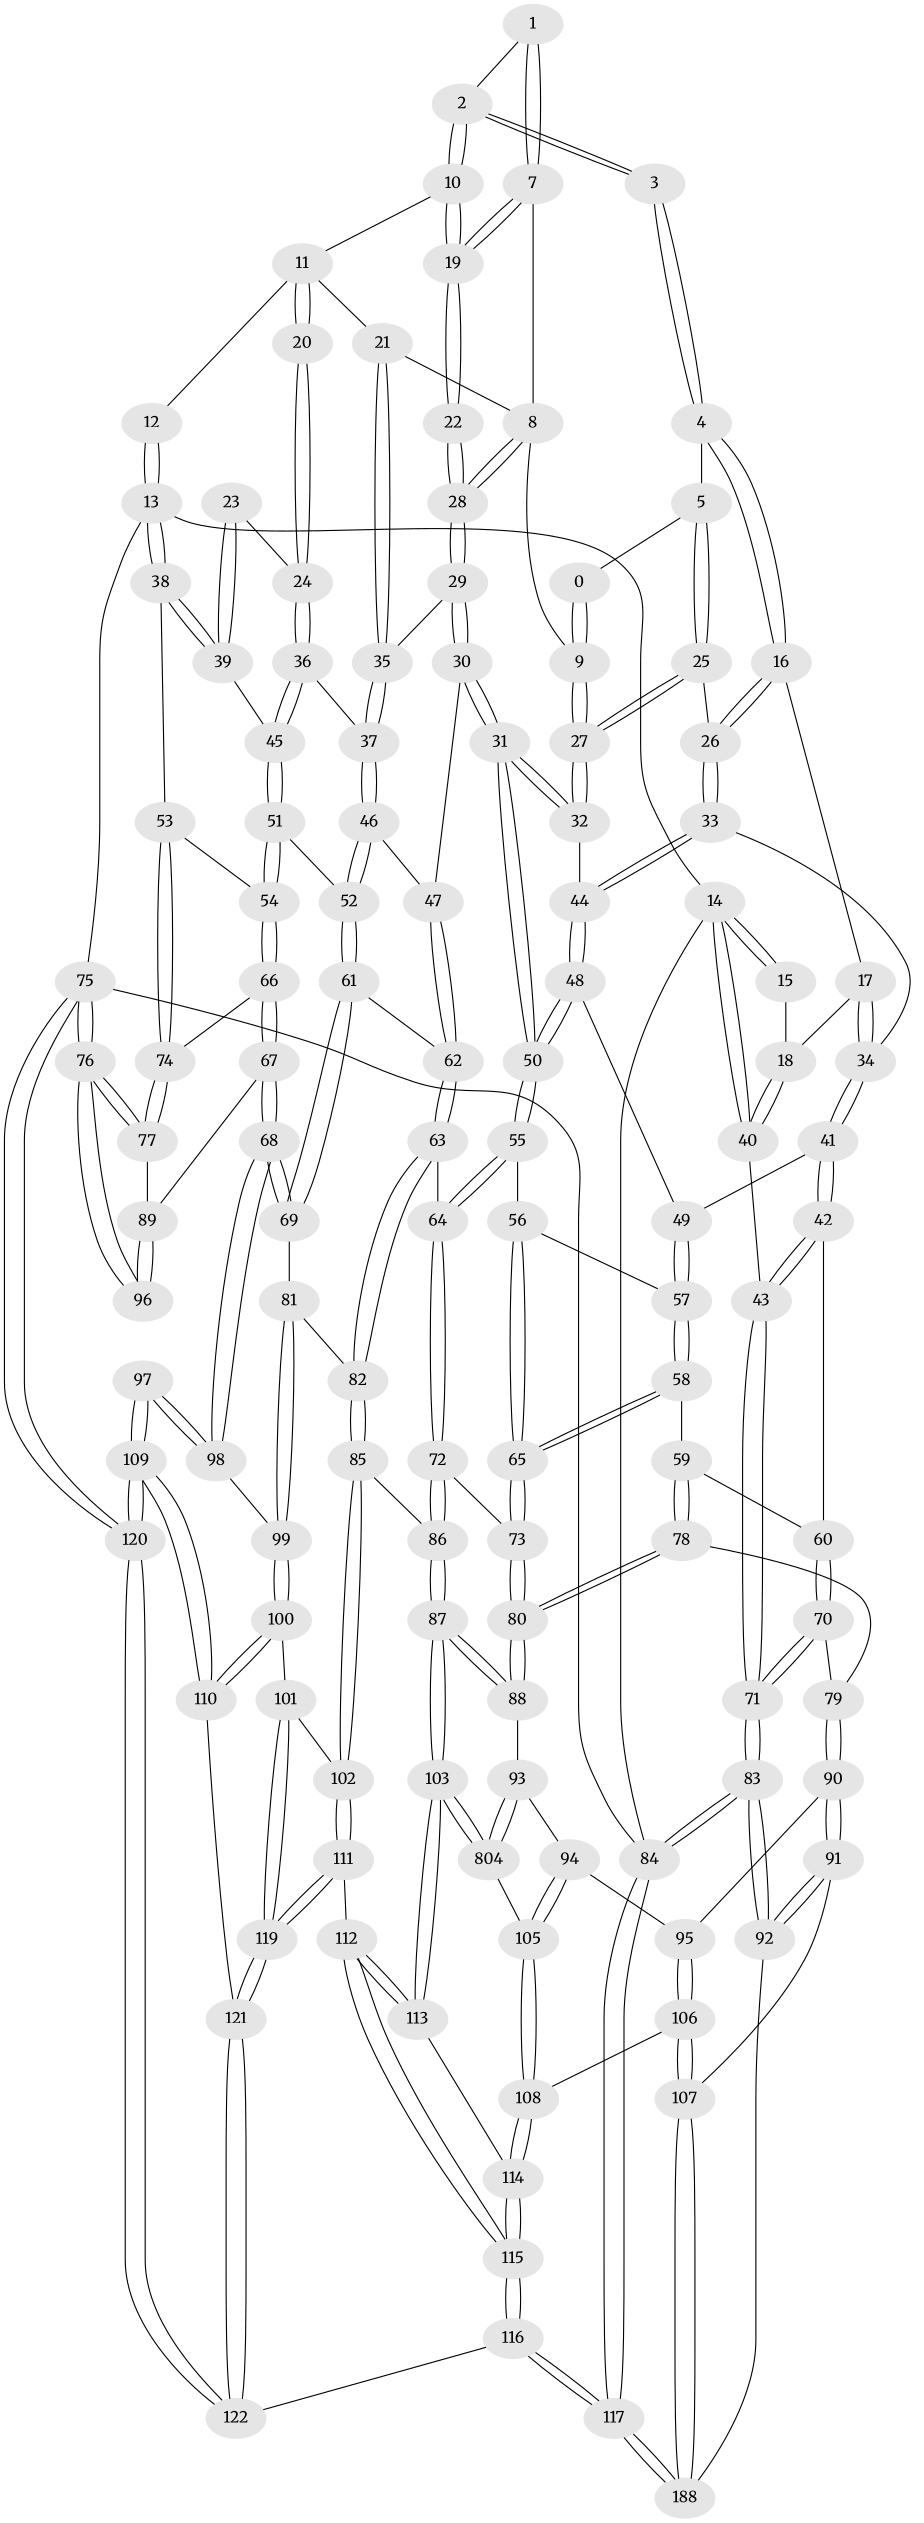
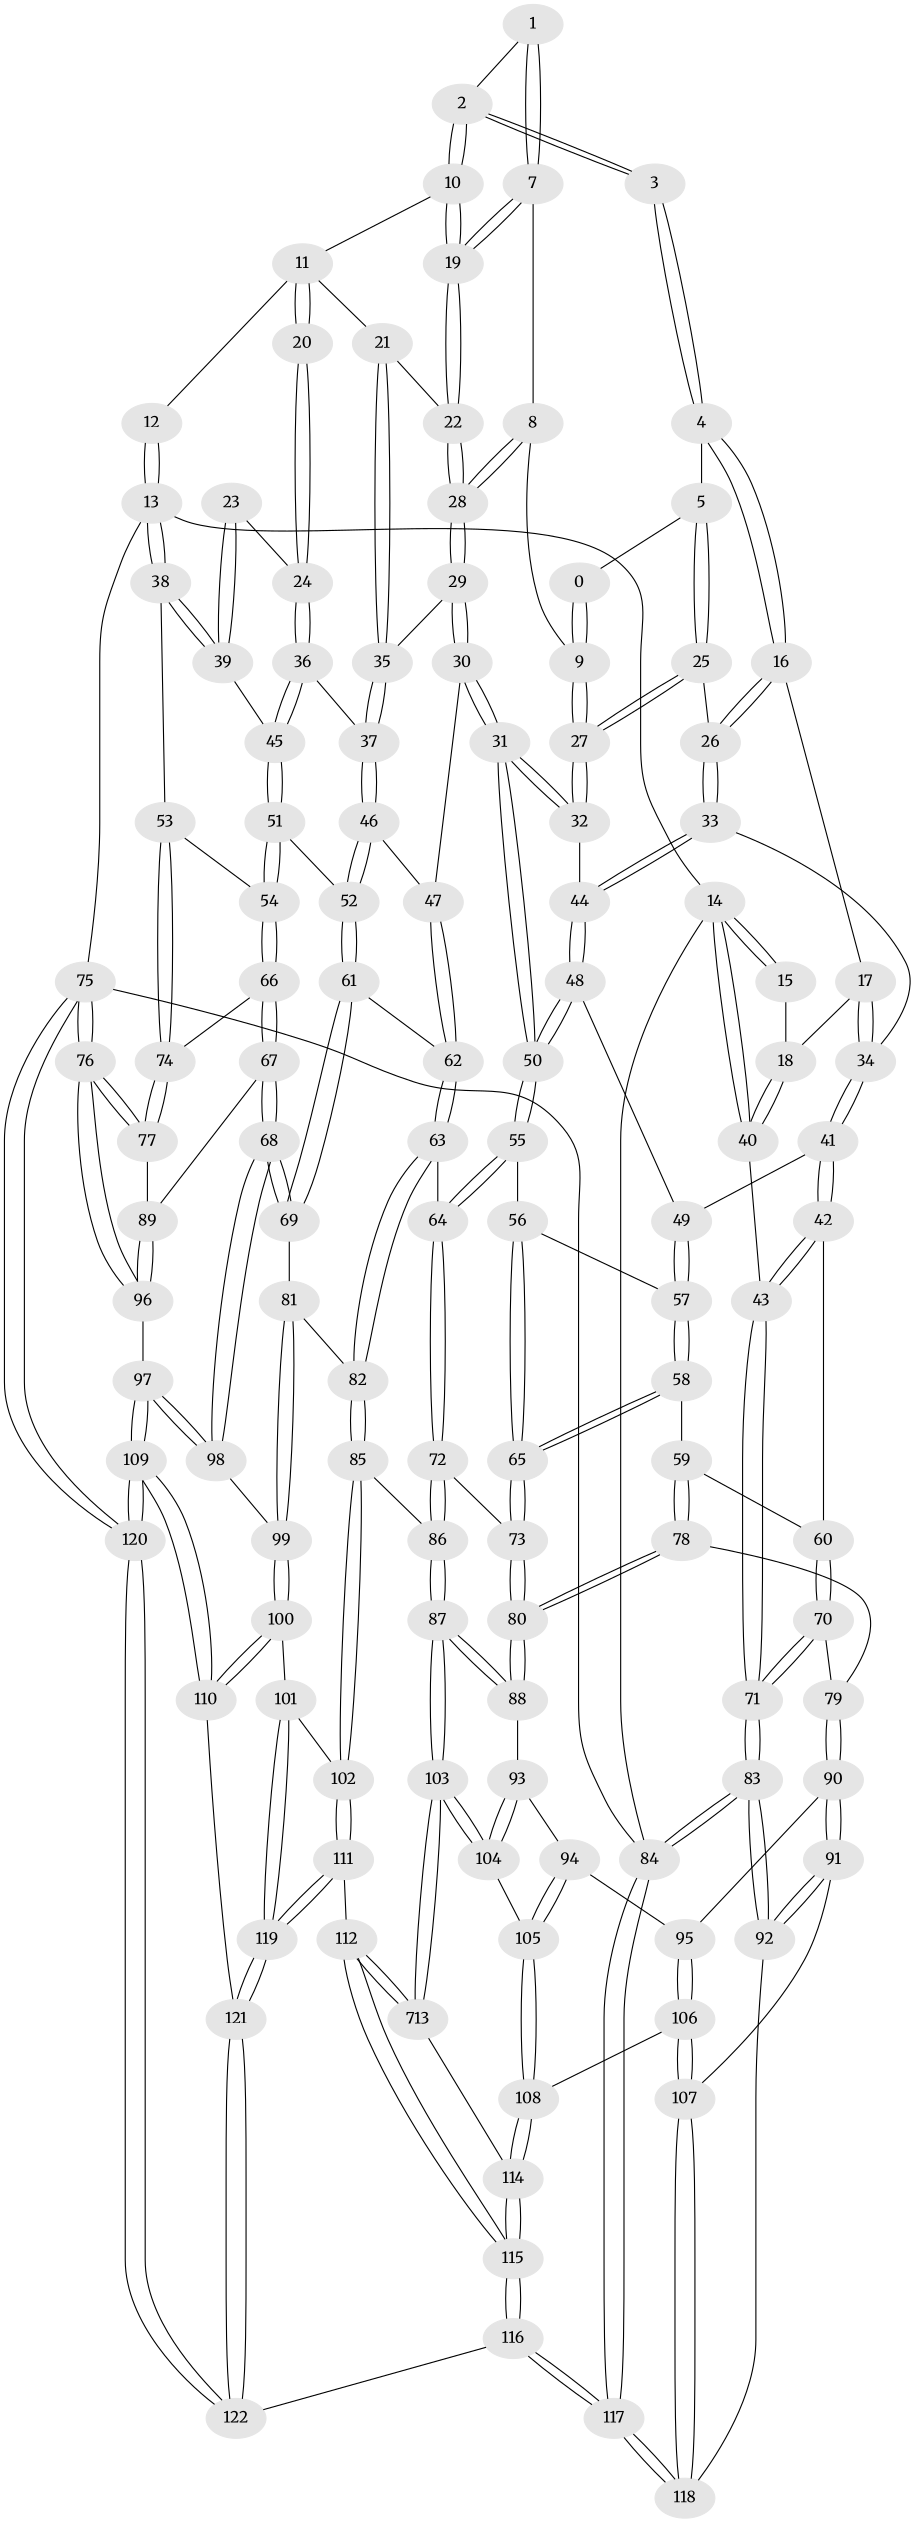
(468, 389) -> (418, 383)
none -> (143, 1341)
(489, 1860) -> (489, 1860)
(418, 2019) -> (418, 2019)
(685, 2498) -> (685, 2498)
